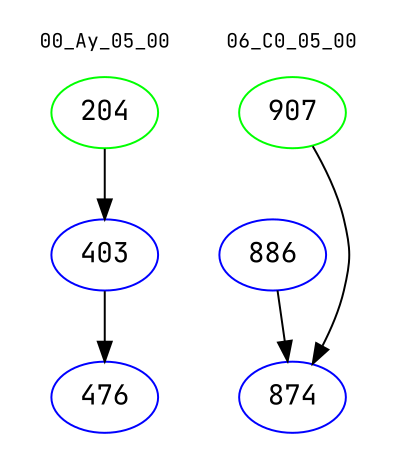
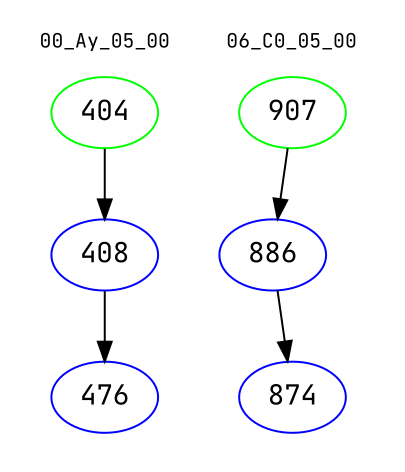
(105, 113) -> (105, 113)
(349, 245) -> (284, 174)
(105, 255) -> (105, 255)
